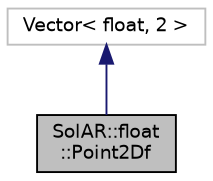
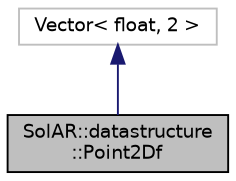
(106, 144) -> (118, 144)
